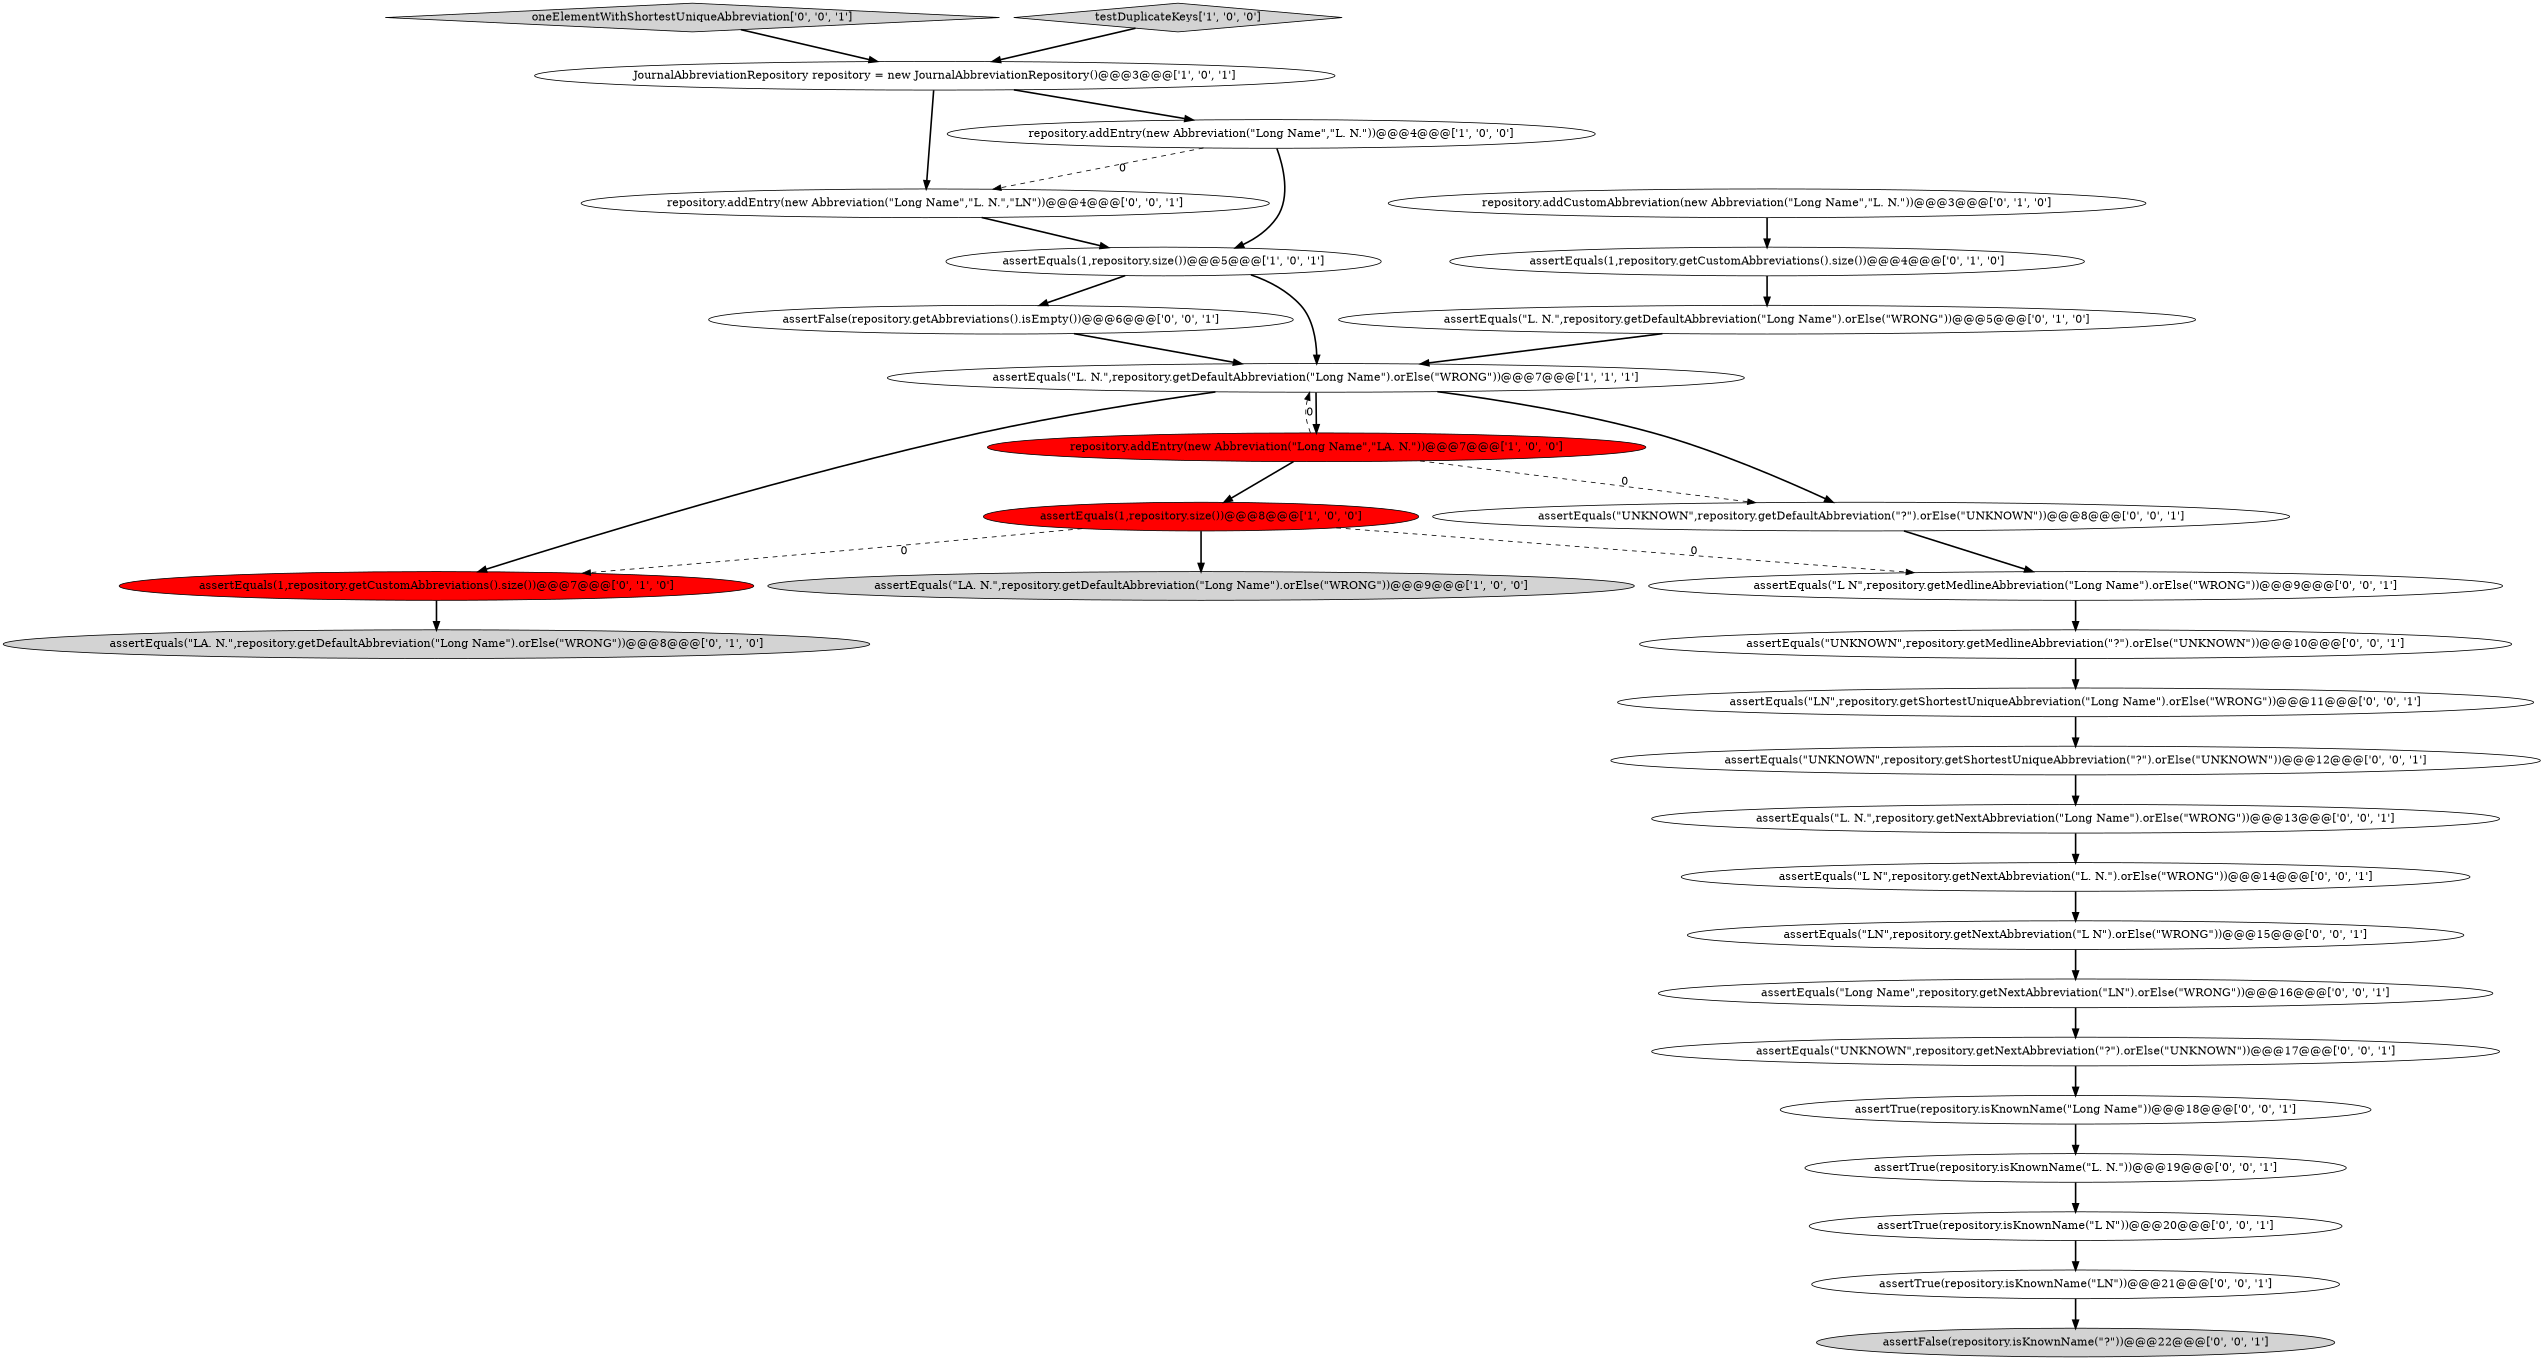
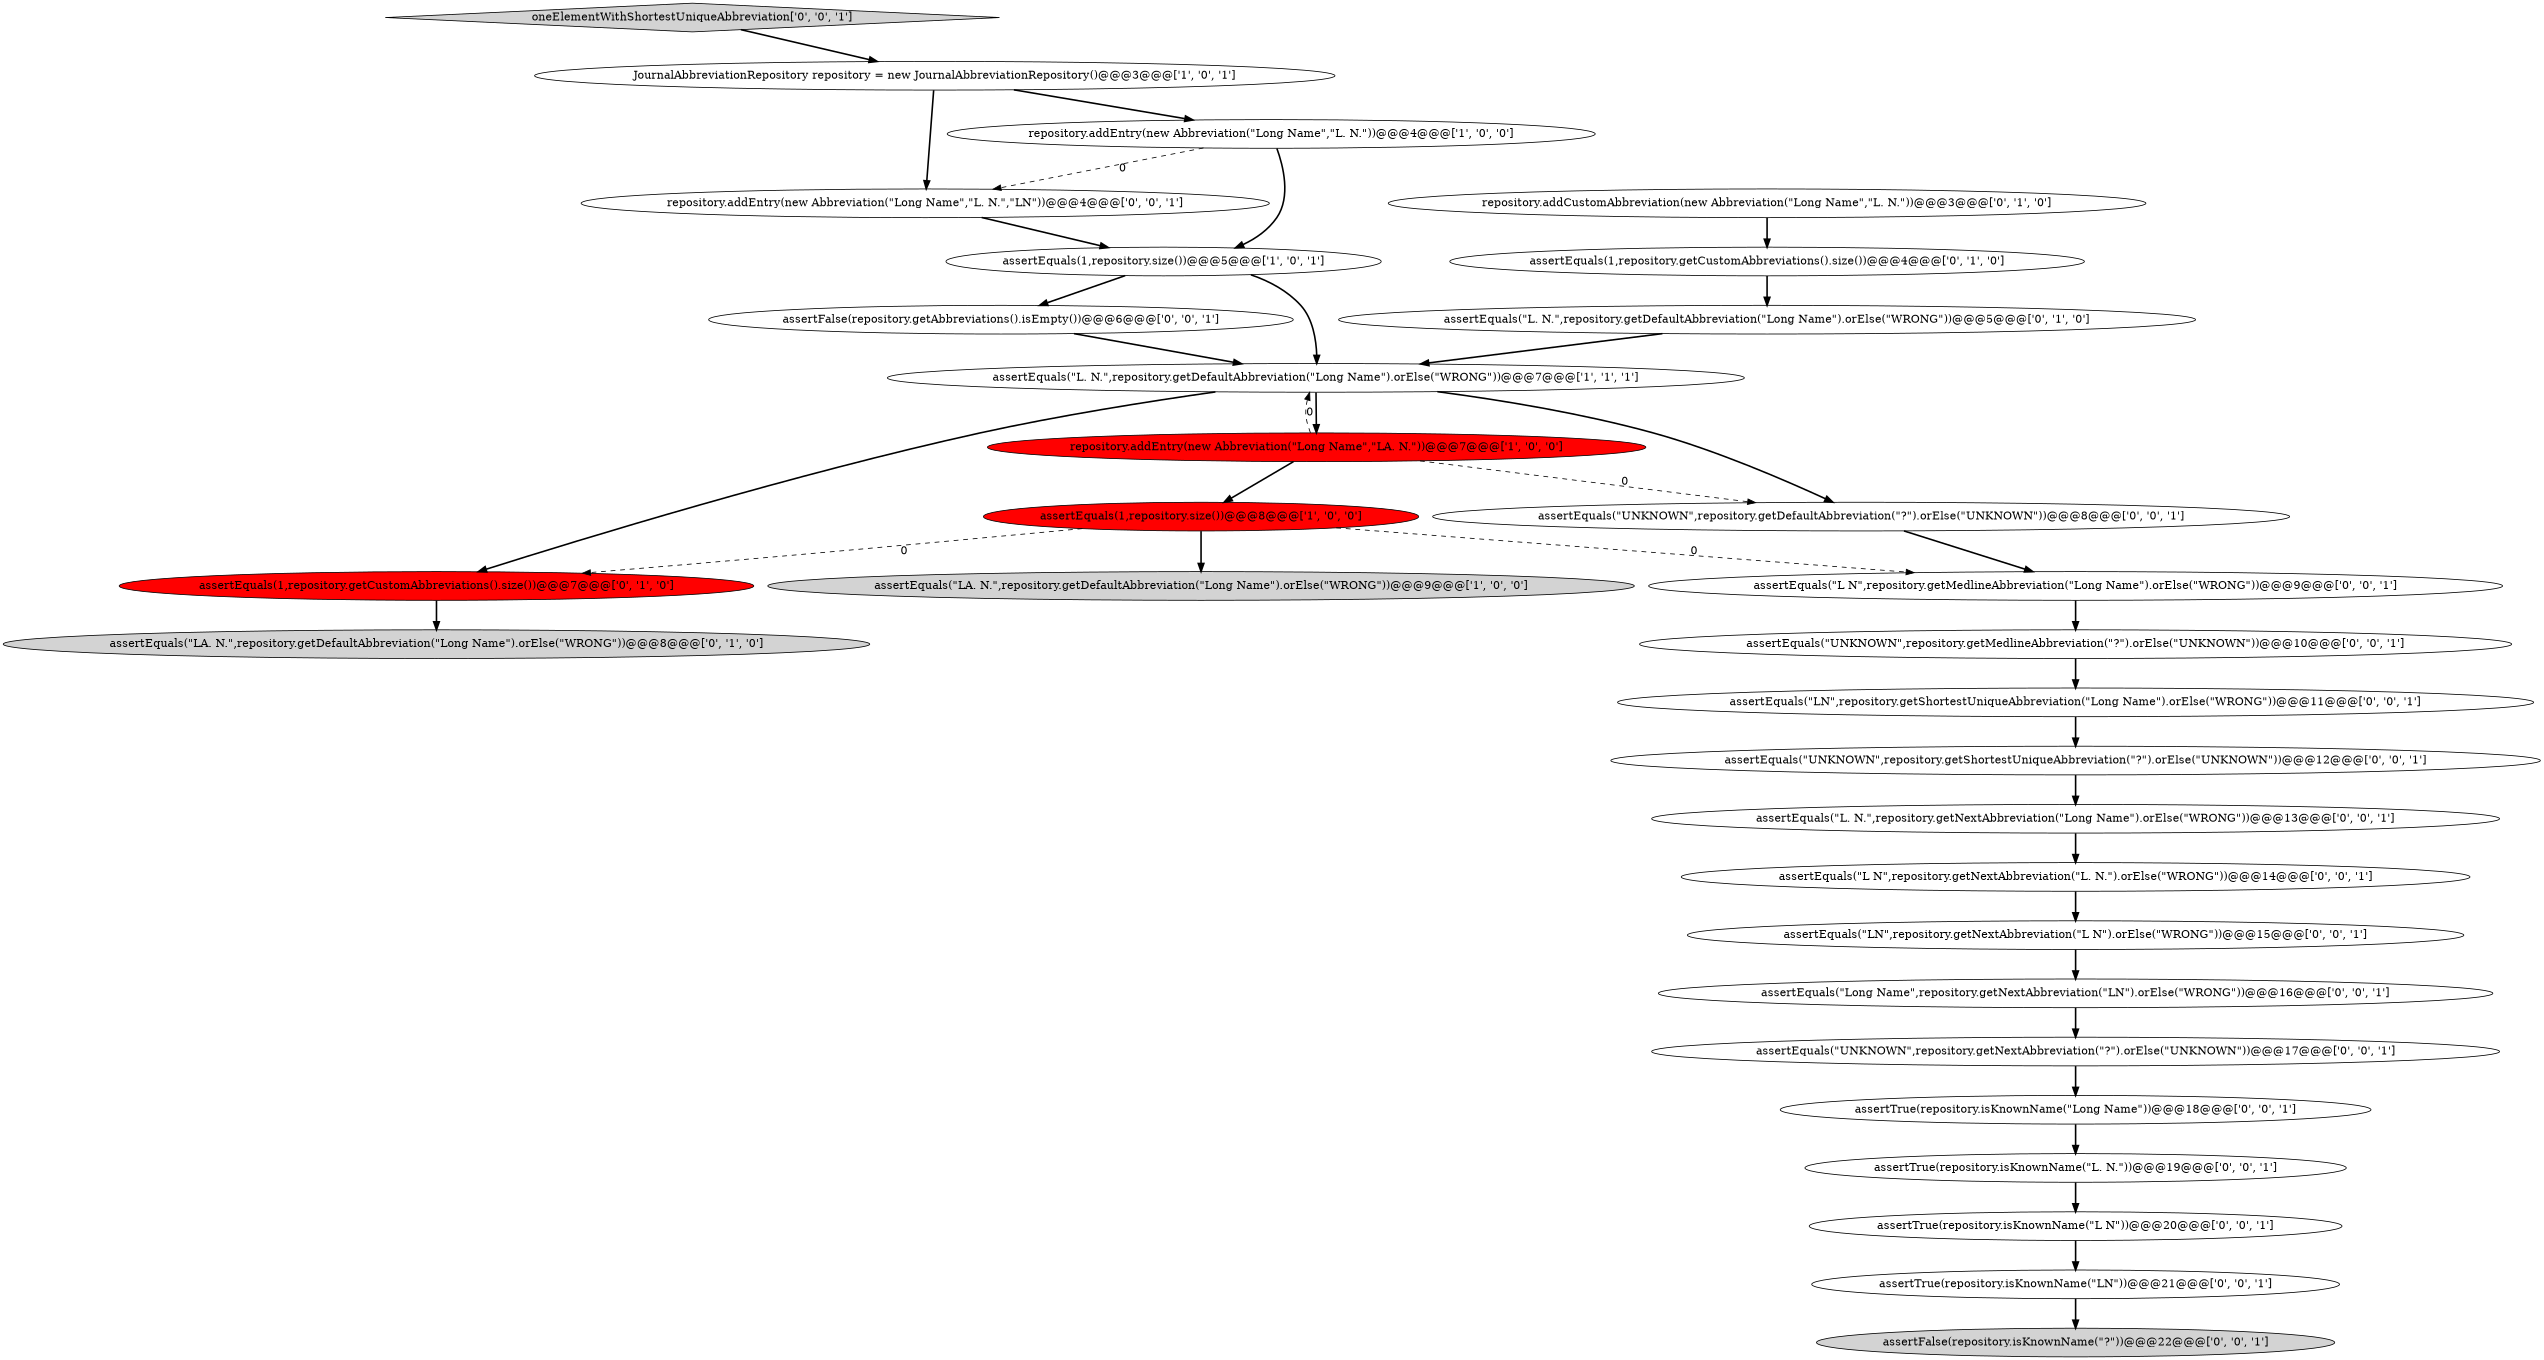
(1178, 18) -> none
